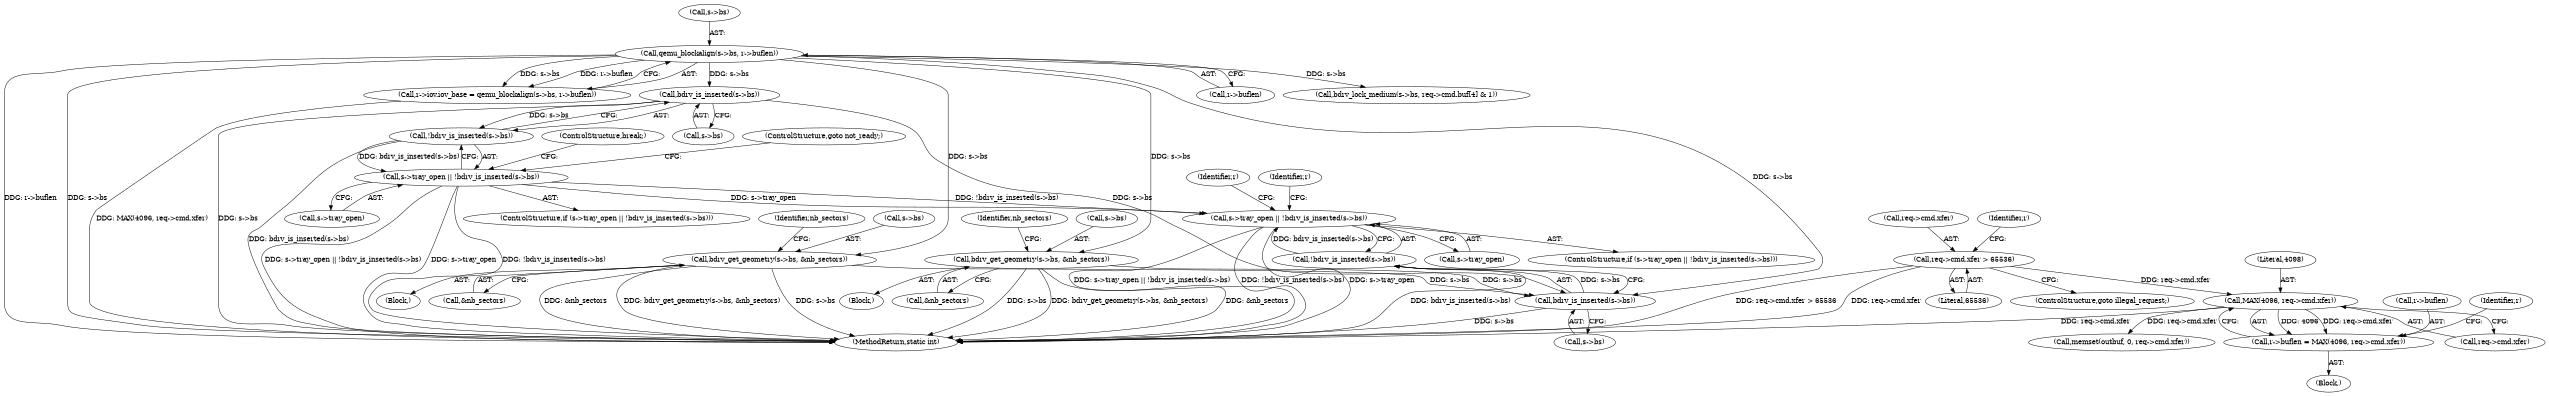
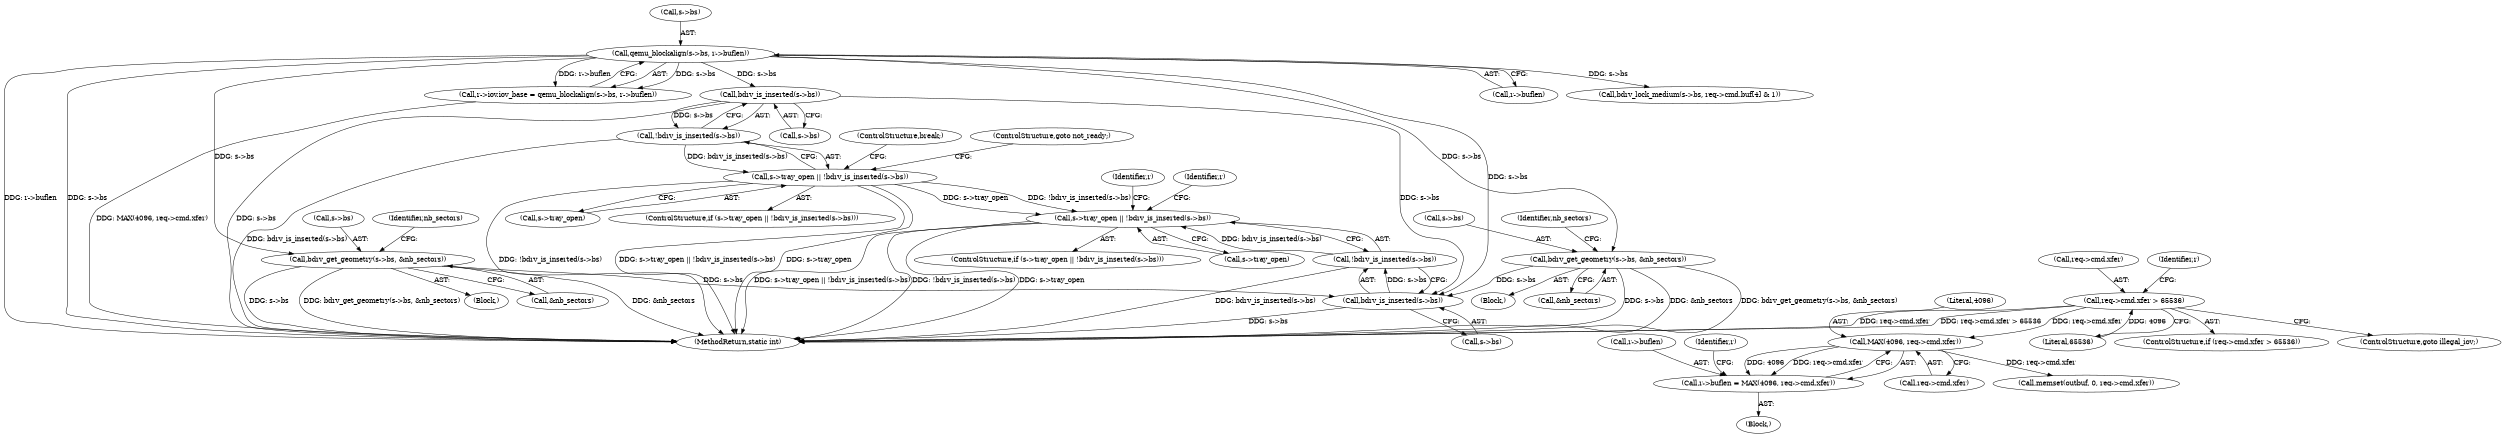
(2280, 260) -> (1970, 301)
(1959, 281) -> (2184, 322)
(1977, 281) -> (2147, 322)
(2102, 301) -> (2419, 342)
(1595, 332) -> none
none -> (2222, 342)
